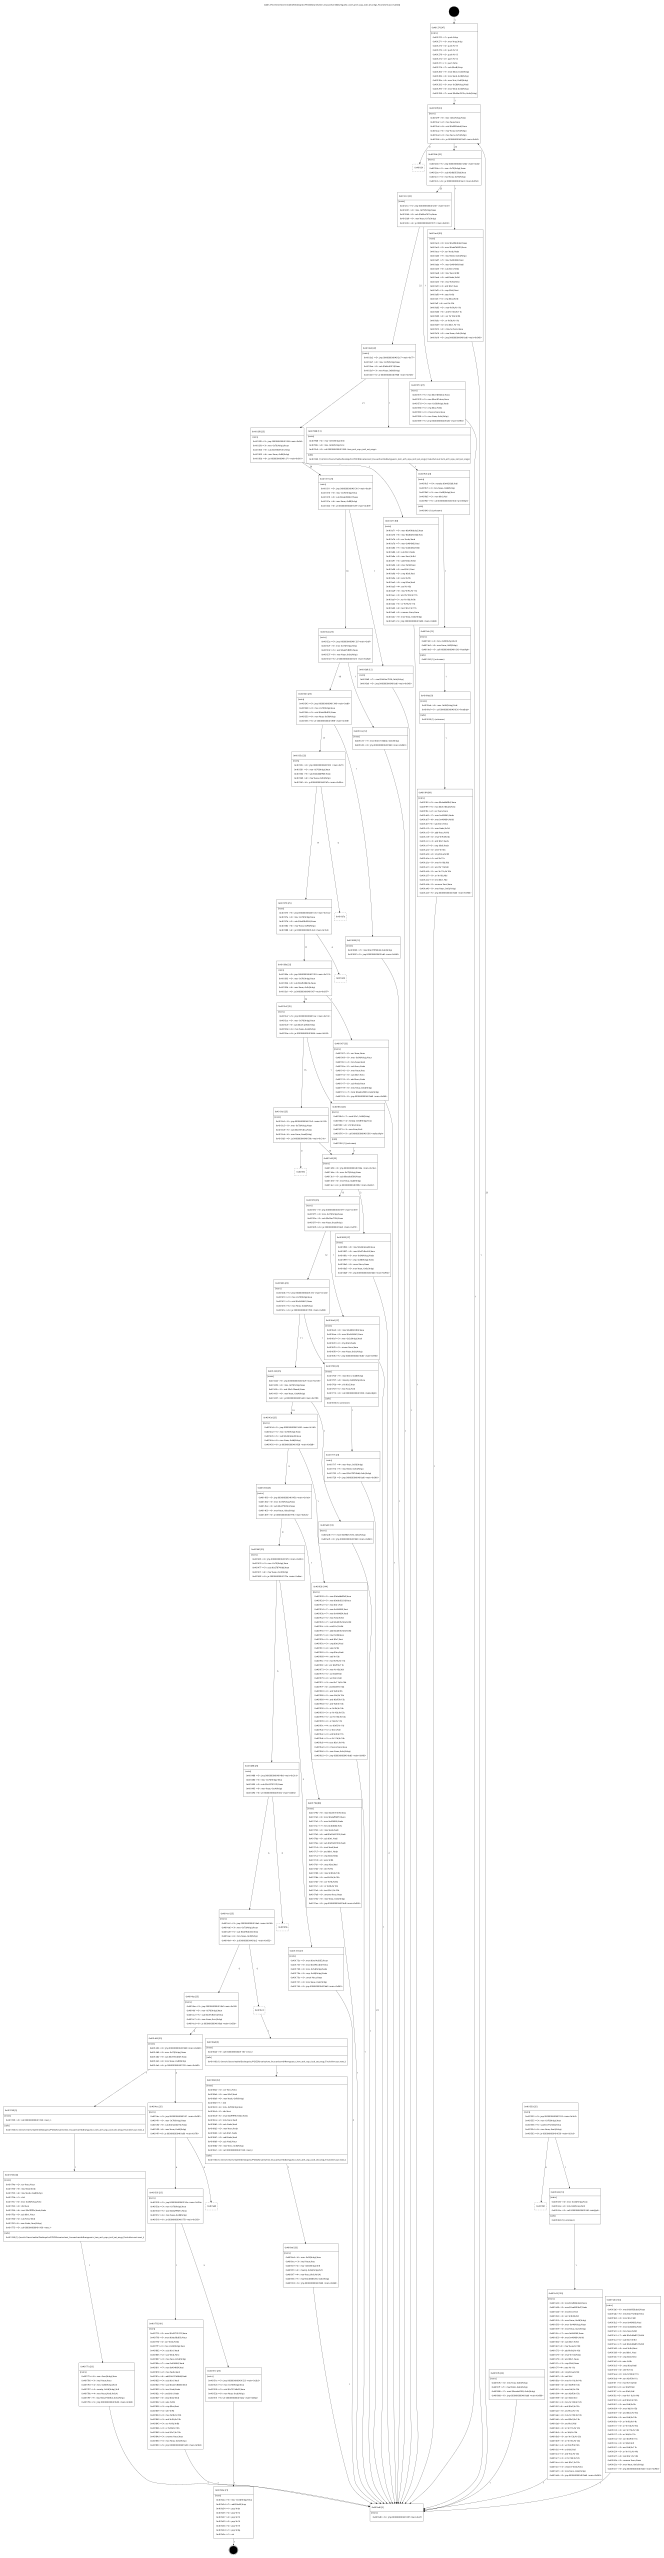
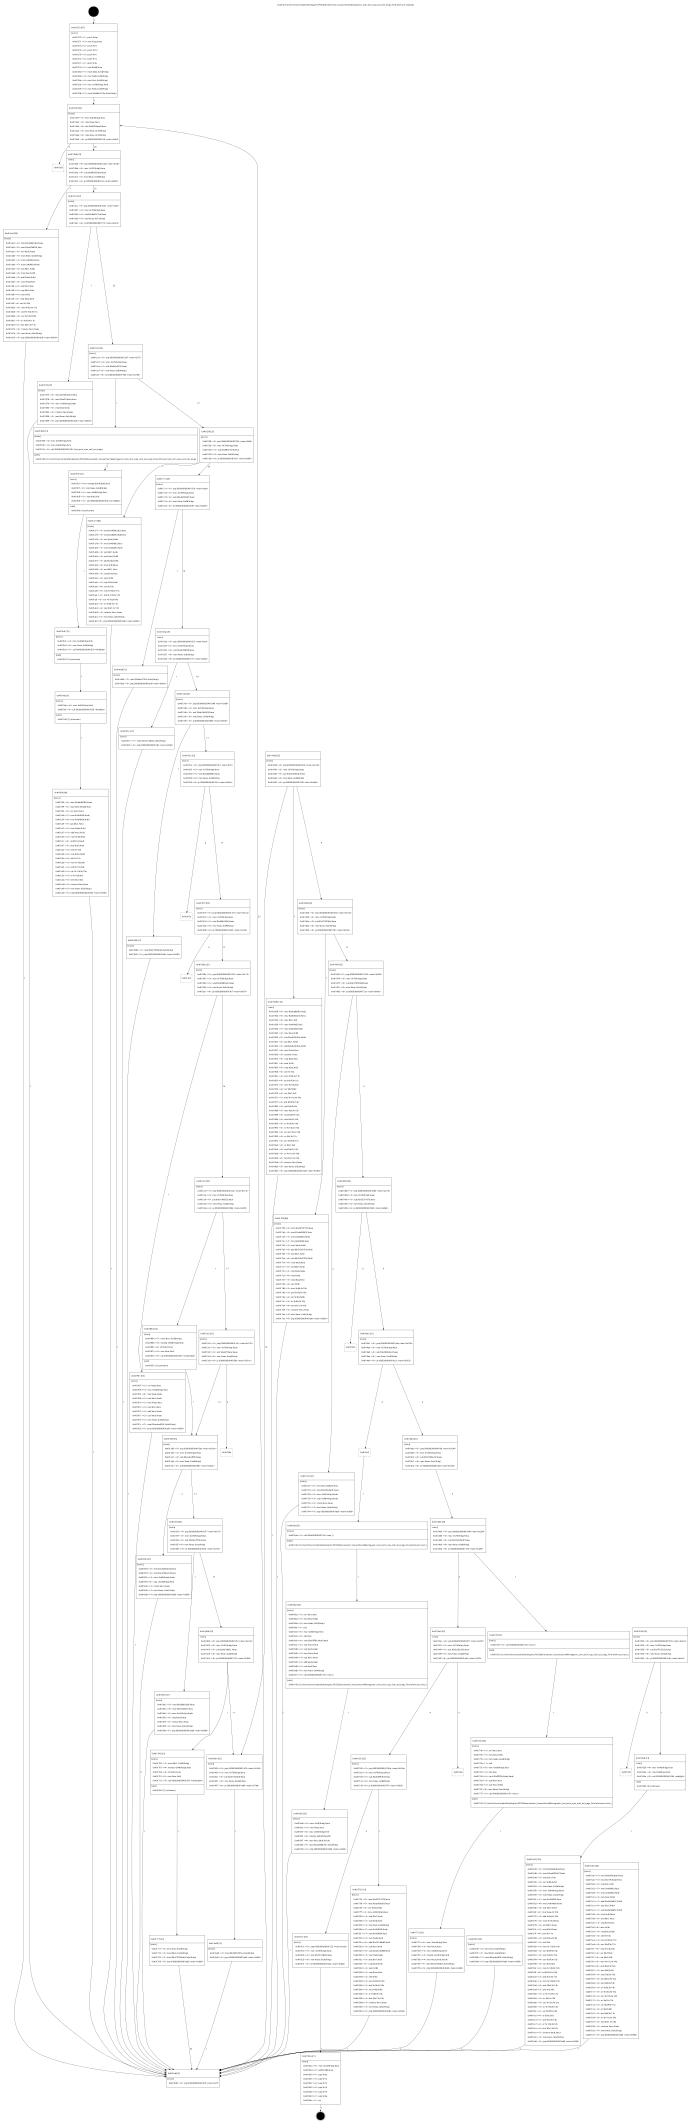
(292, 1407) -> (264, 1270)
